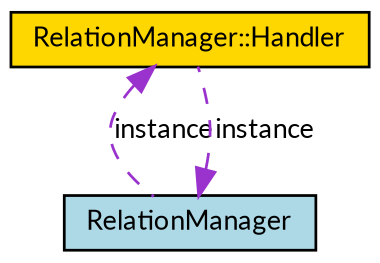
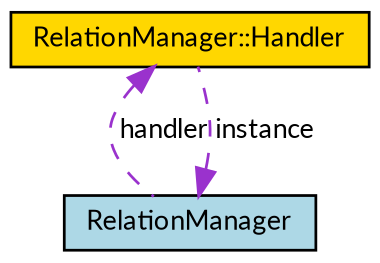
(161, 131) -> (161, 131)
